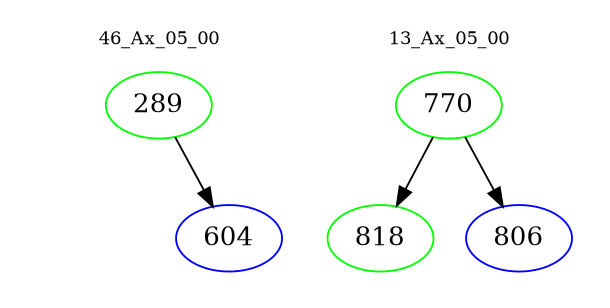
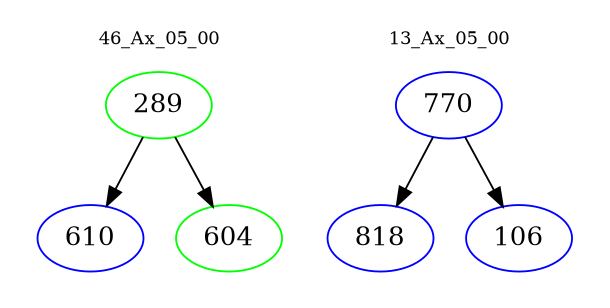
(449, 105) -> (449, 105)
none -> (91, 238)
(229, 238) -> (229, 238)
(381, 238) -> (381, 238)
(519, 238) -> (519, 238)
